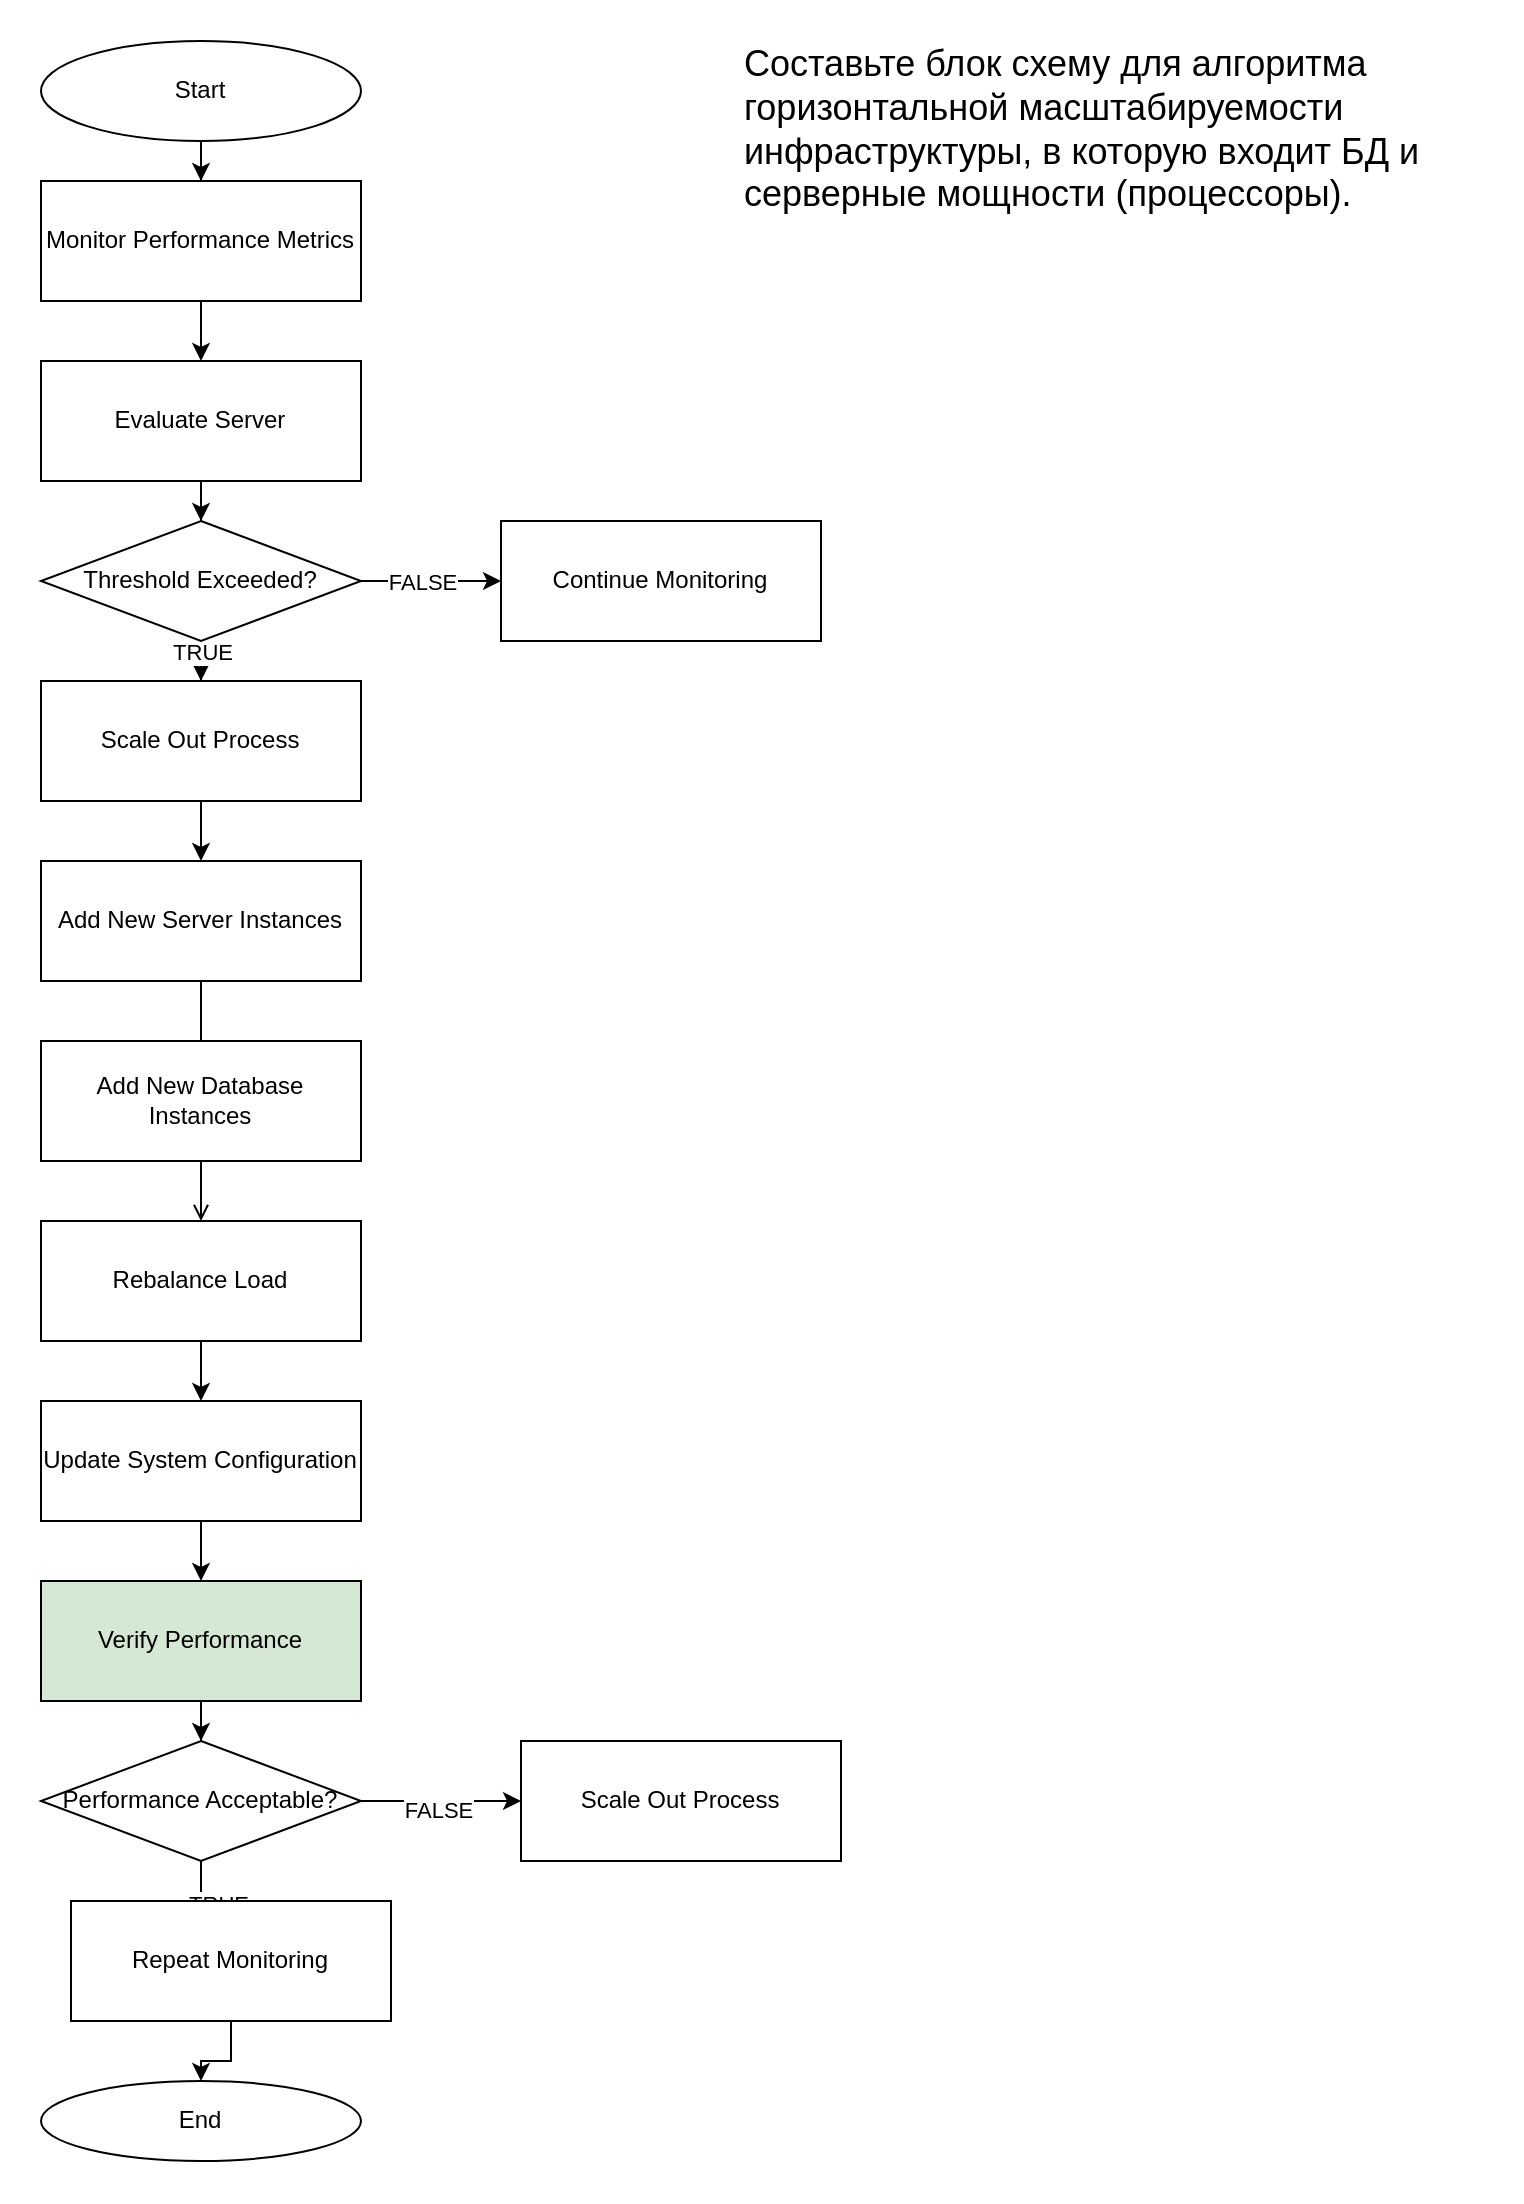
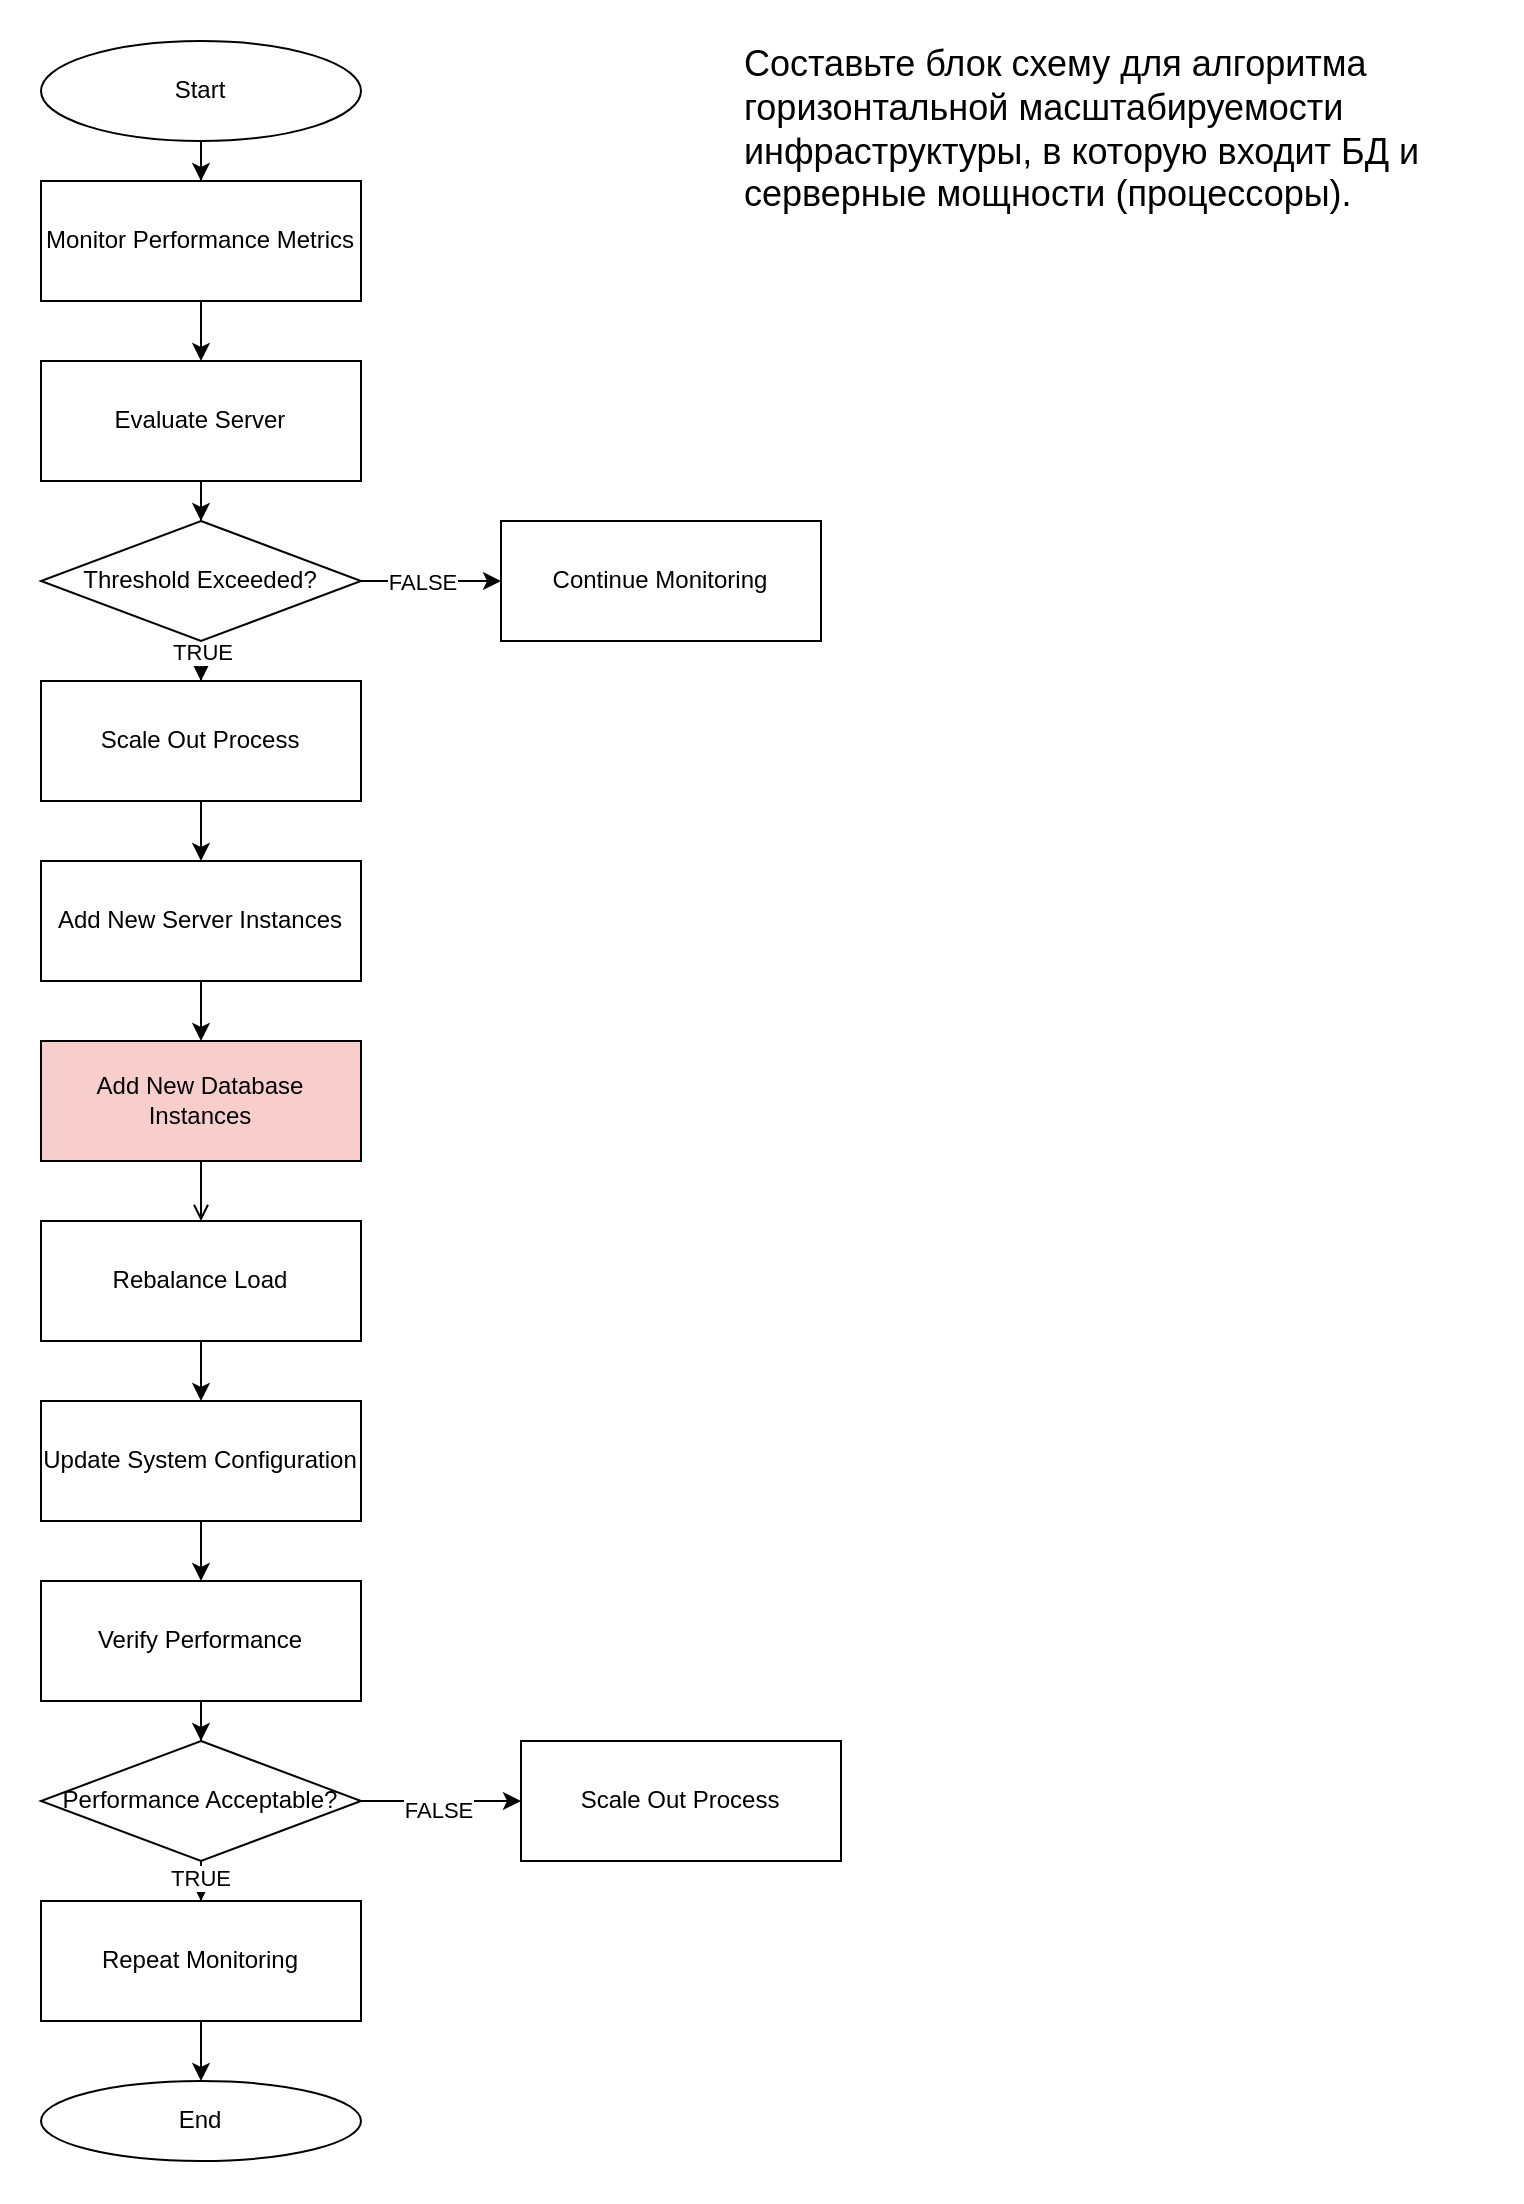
(201, 1031) -> (201, 1026)
(201, 1101) -> (201, 1101)
(201, 1641) -> (201, 1641)
(231, 1961) -> (201, 1961)
